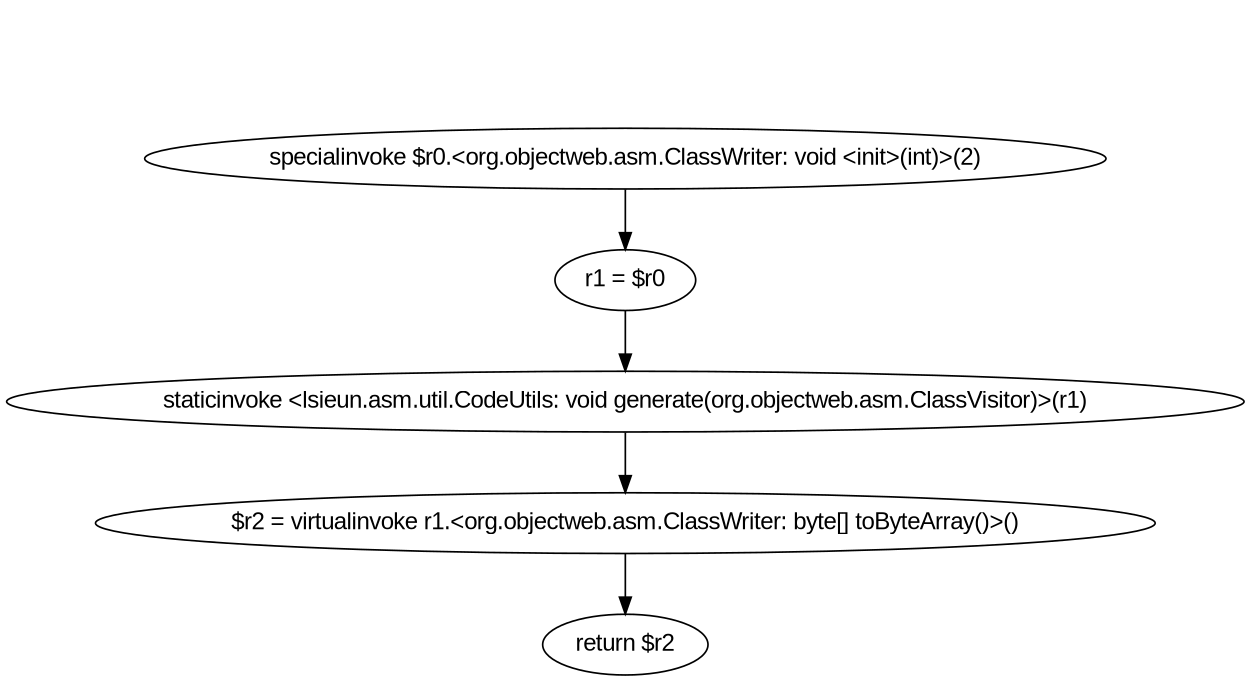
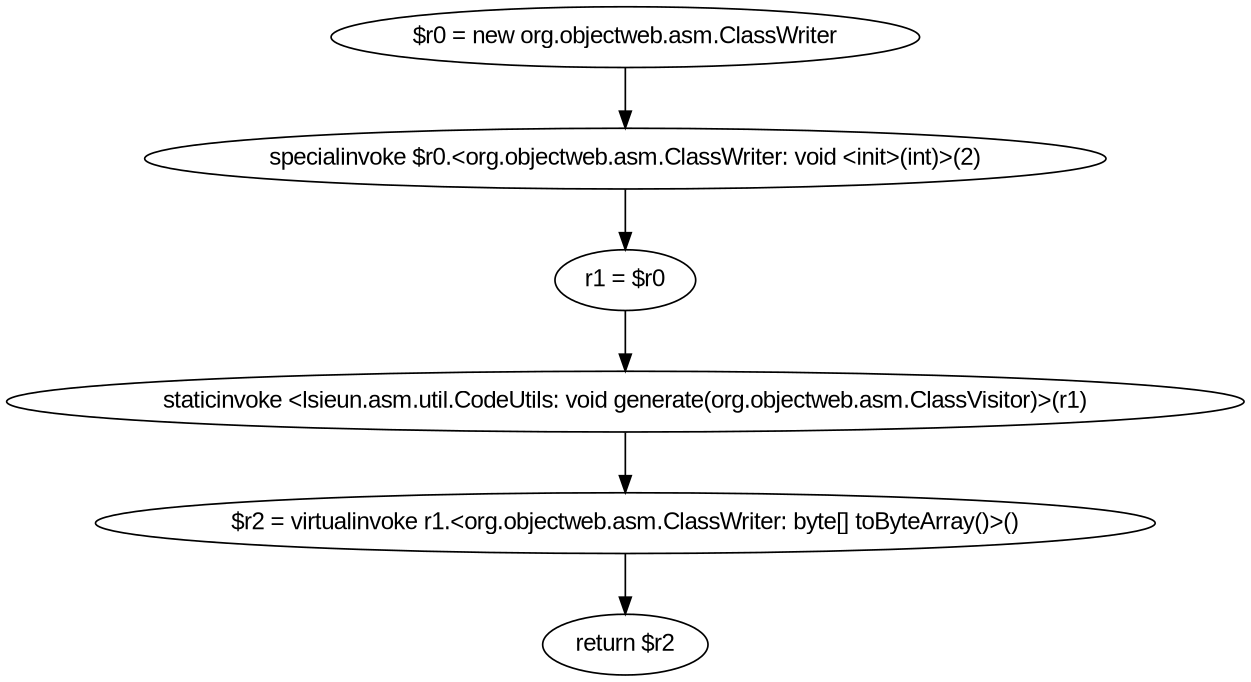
none -> (625, 37)
